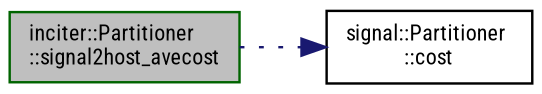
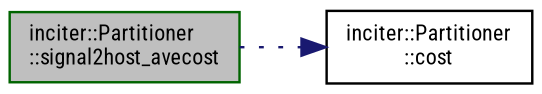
(429, 47) -> (429, 47)
